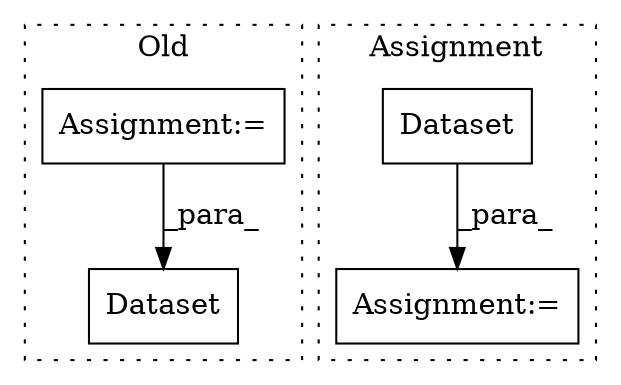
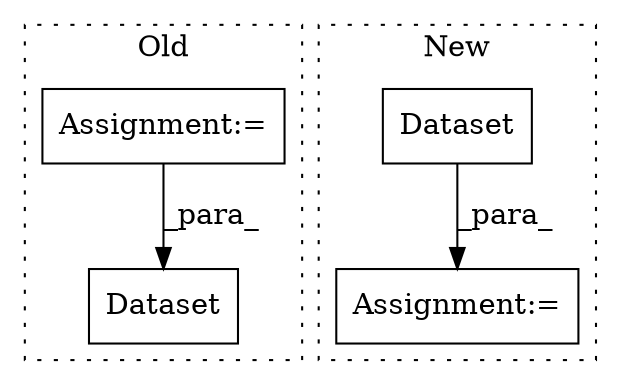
(457, 49) -> (457, 49)
